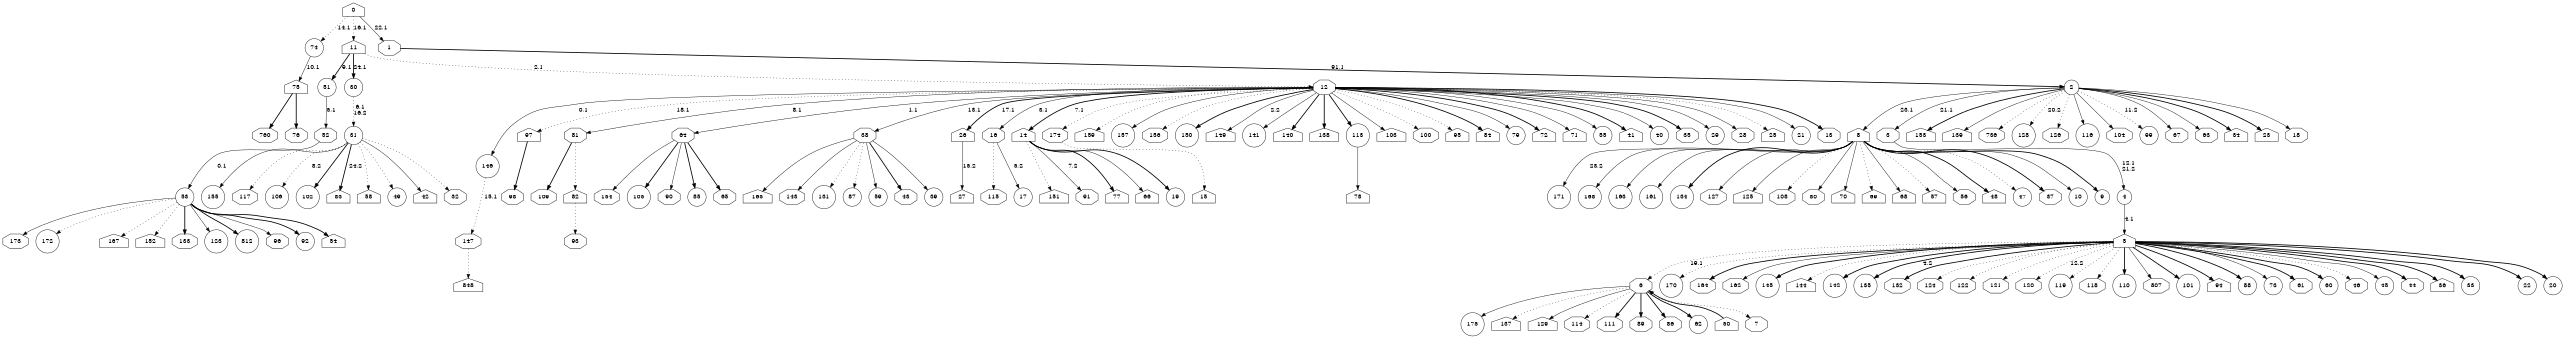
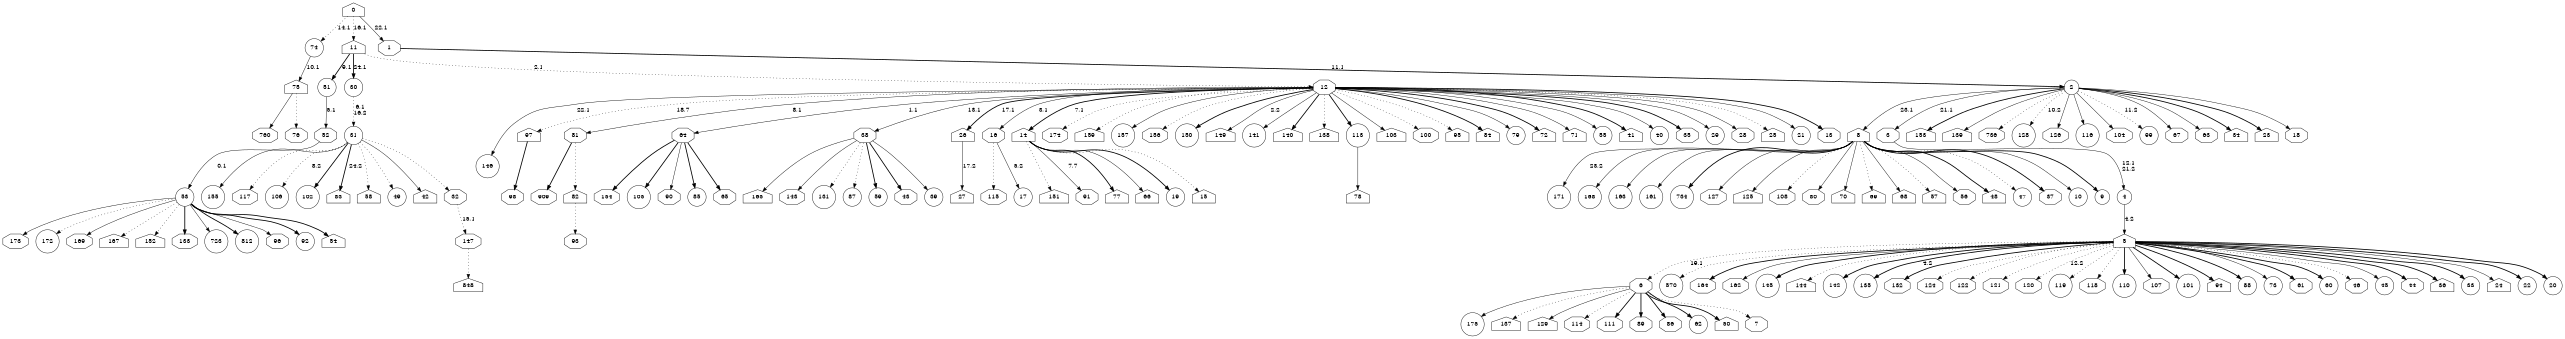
(1338, 68) -> (1338, 68)
(282, 109) -> (282, 109)
(296, 109) -> (296, 109)
(1324, 109) -> (1324, 109)
(2064, 109) -> (2064, 109)
(583, 110) -> (583, 110)
(683, 110) -> (683, 110)
(2054, 110) -> (2054, 110)
(1144, 149) -> (1117, 149)
(643, 161) -> (643, 161)
(871, 163) -> (871, 163)
(969, 166) -> (969, 166)
(1073, 166) -> (1073, 166)
(544, 197) -> (544, 197)
(1682, 197) -> (1682, 197)
(480, 204) -> (461, 217)
(2129, 219) -> (2129, 219)
none -> (79, 241)
(216, 241) -> (216, 241)
(1671, 286) -> (1671, 286)
(2156, 286) -> (2156, 286)
none -> (2499, 286)
(1703, 308) -> (1690, 307)
